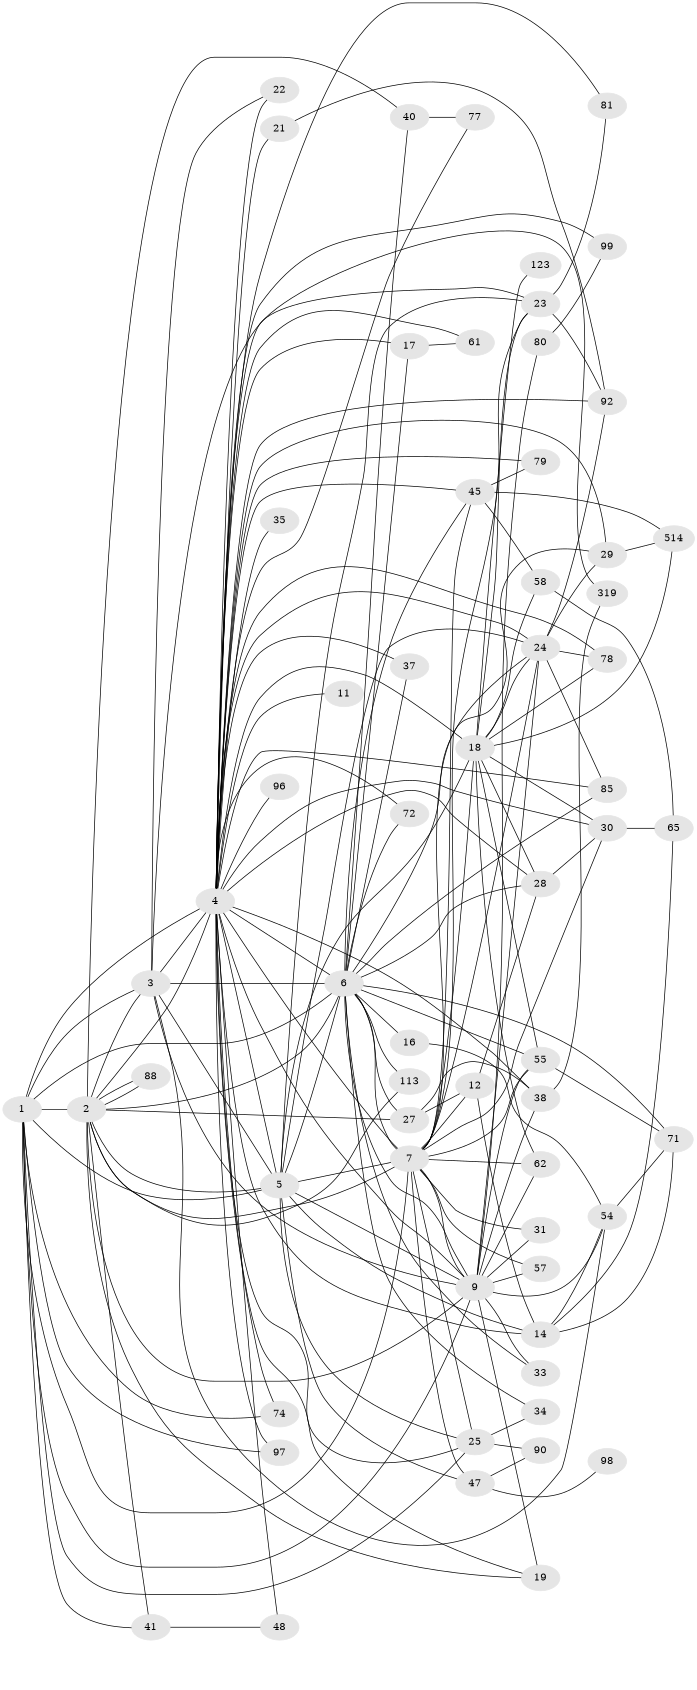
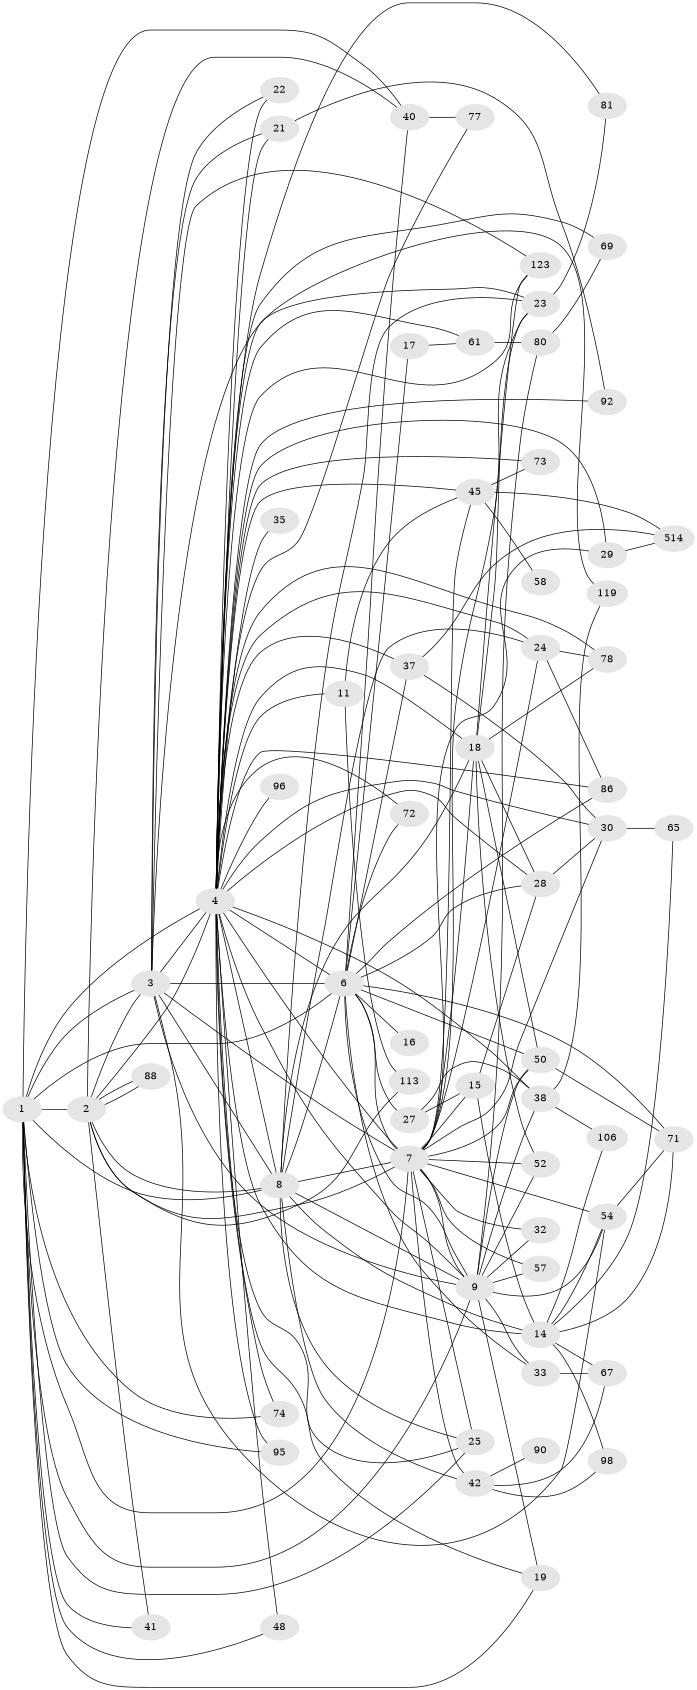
(607, 247) -> (607, 247)
none -> (503, 343)
(579, 350) -> none
none -> (171, 409)
none -> (54, 414)
(541, 462) -> (541, 462)
(583, 521) -> none
none -> (159, 533)
(229, 558) -> (241, 469)
(607, 594) -> (607, 594)
(572, 596) -> none
(512, 659) -> none
(383, 667) -> (378, 560)
(649, 682) -> none
(513, 683) -> none
(622, 685) -> (503, 558)
(541, 788) -> (516, 740)
(607, 790) -> (607, 790)
(422, 852) -> none
(508, 968) -> none
(379, 1044) -> (361, 929)
(541, 1060) -> (541, 1060)
none -> (277, 1075)
(240, 1085) -> none
(475, 1086) -> (475, 1086)
(248, 1115) -> none
(537, 1130) -> (512, 1189)
none -> (607, 1138)
(541, 1164) -> (541, 1164)
(280, 1185) -> (280, 1185)
(541, 1230) -> (541, 1230)
(178, 1373) -> none
none -> (607, 1373)
none -> (583, 1394)
(541, 1412) -> none
(506, 1446) -> none
(280, 1453) -> (280, 1453)
(193, 1454) -> (64, 1646)
(475, 1483) -> (475, 1483)
(215, 1627) -> (59, 1604)
